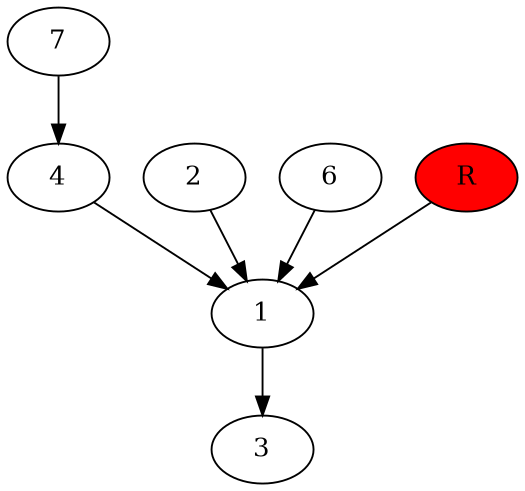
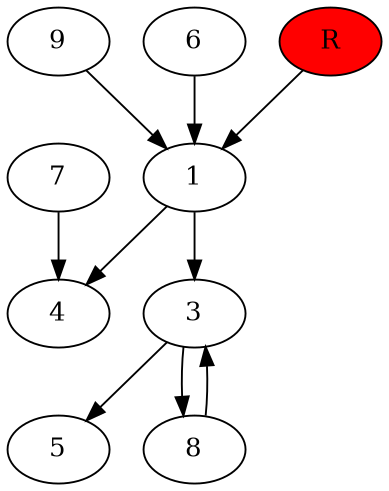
(195, 178) -> (59, 42)
(153, 241) -> (134, 239)
none -> (59, 450)
none -> (195, 450)
